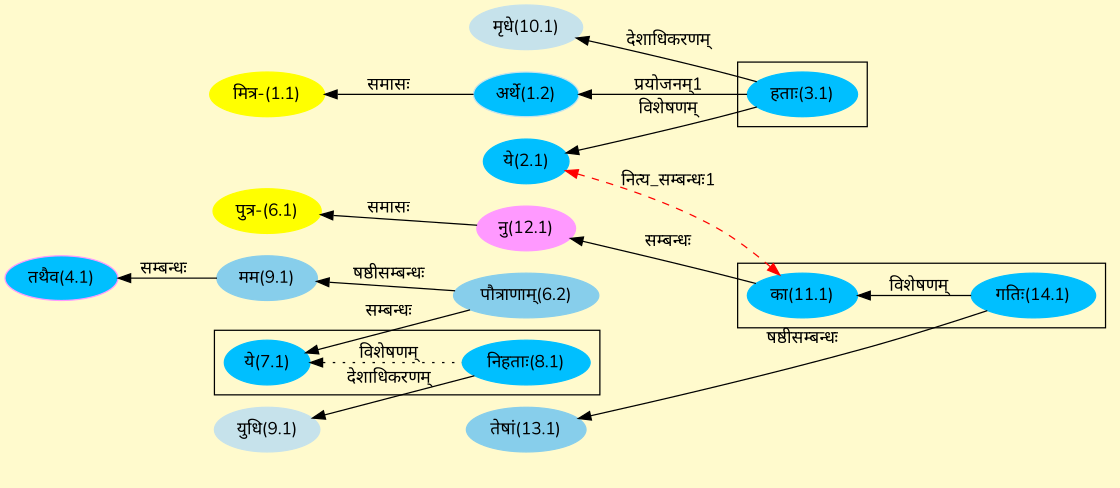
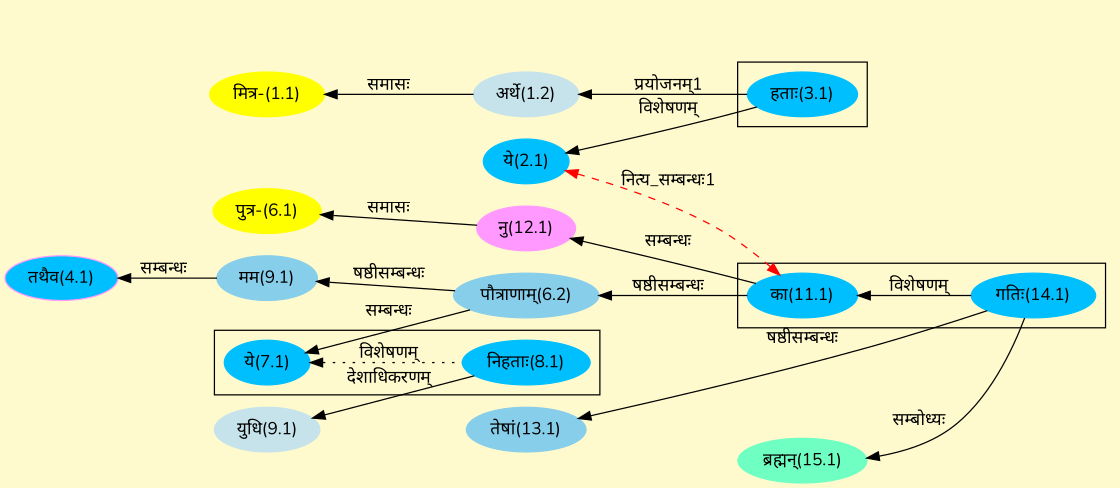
(526, 27) -> none
(526, 94) -> (526, 94)
none -> (680, 296)
none -> (802, 461)
